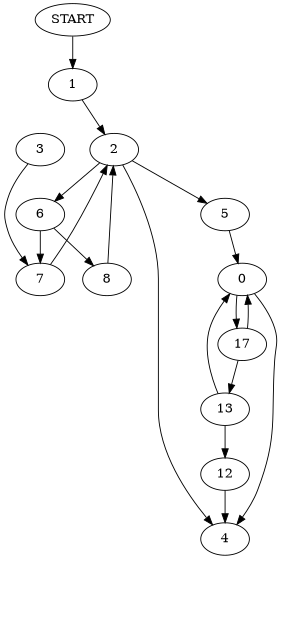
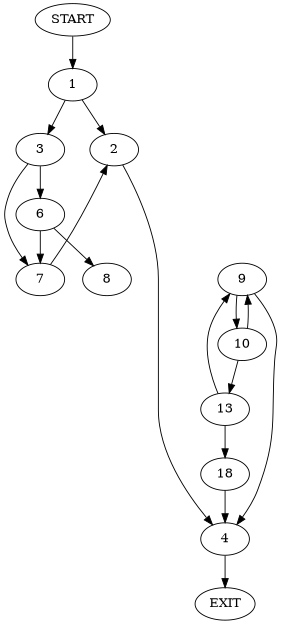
none -> (59, 113)
(81, 179) -> (40, 178)
(225, 215) -> none
(110, 219) -> none
(242, 279) -> (242, 279)
(242, 344) -> (242, 344)
(225, 474) -> (225, 474)
none -> (225, 604)
